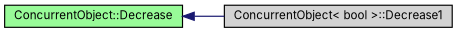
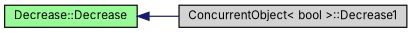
(94, 16) -> (71, 16)
